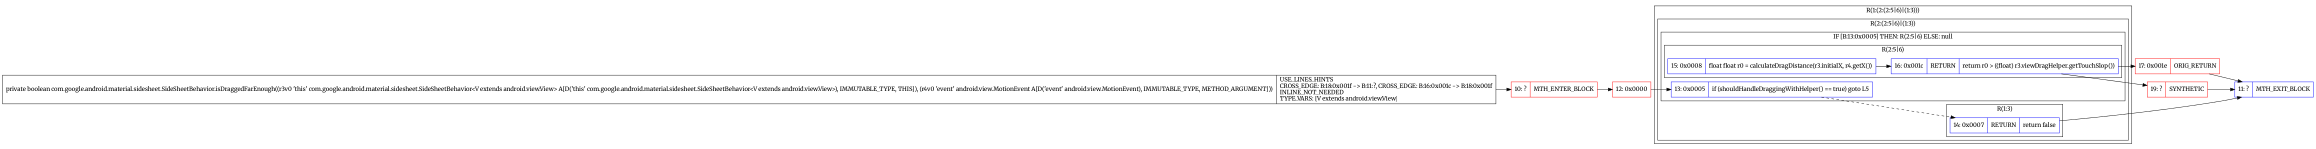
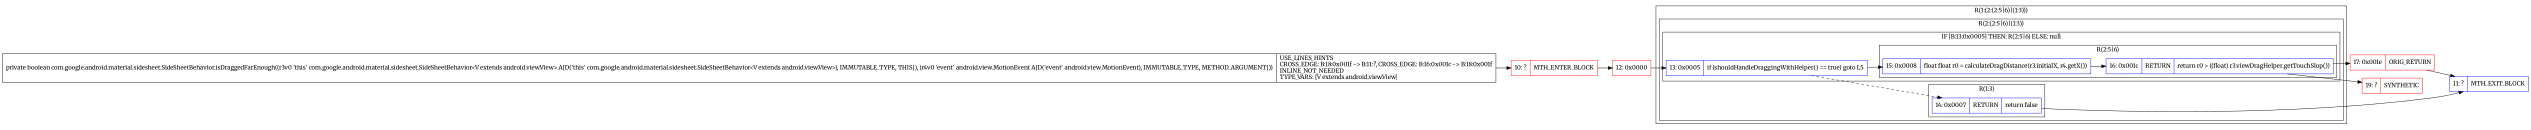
none -> (1873, 67)
(2219, 90) -> none
